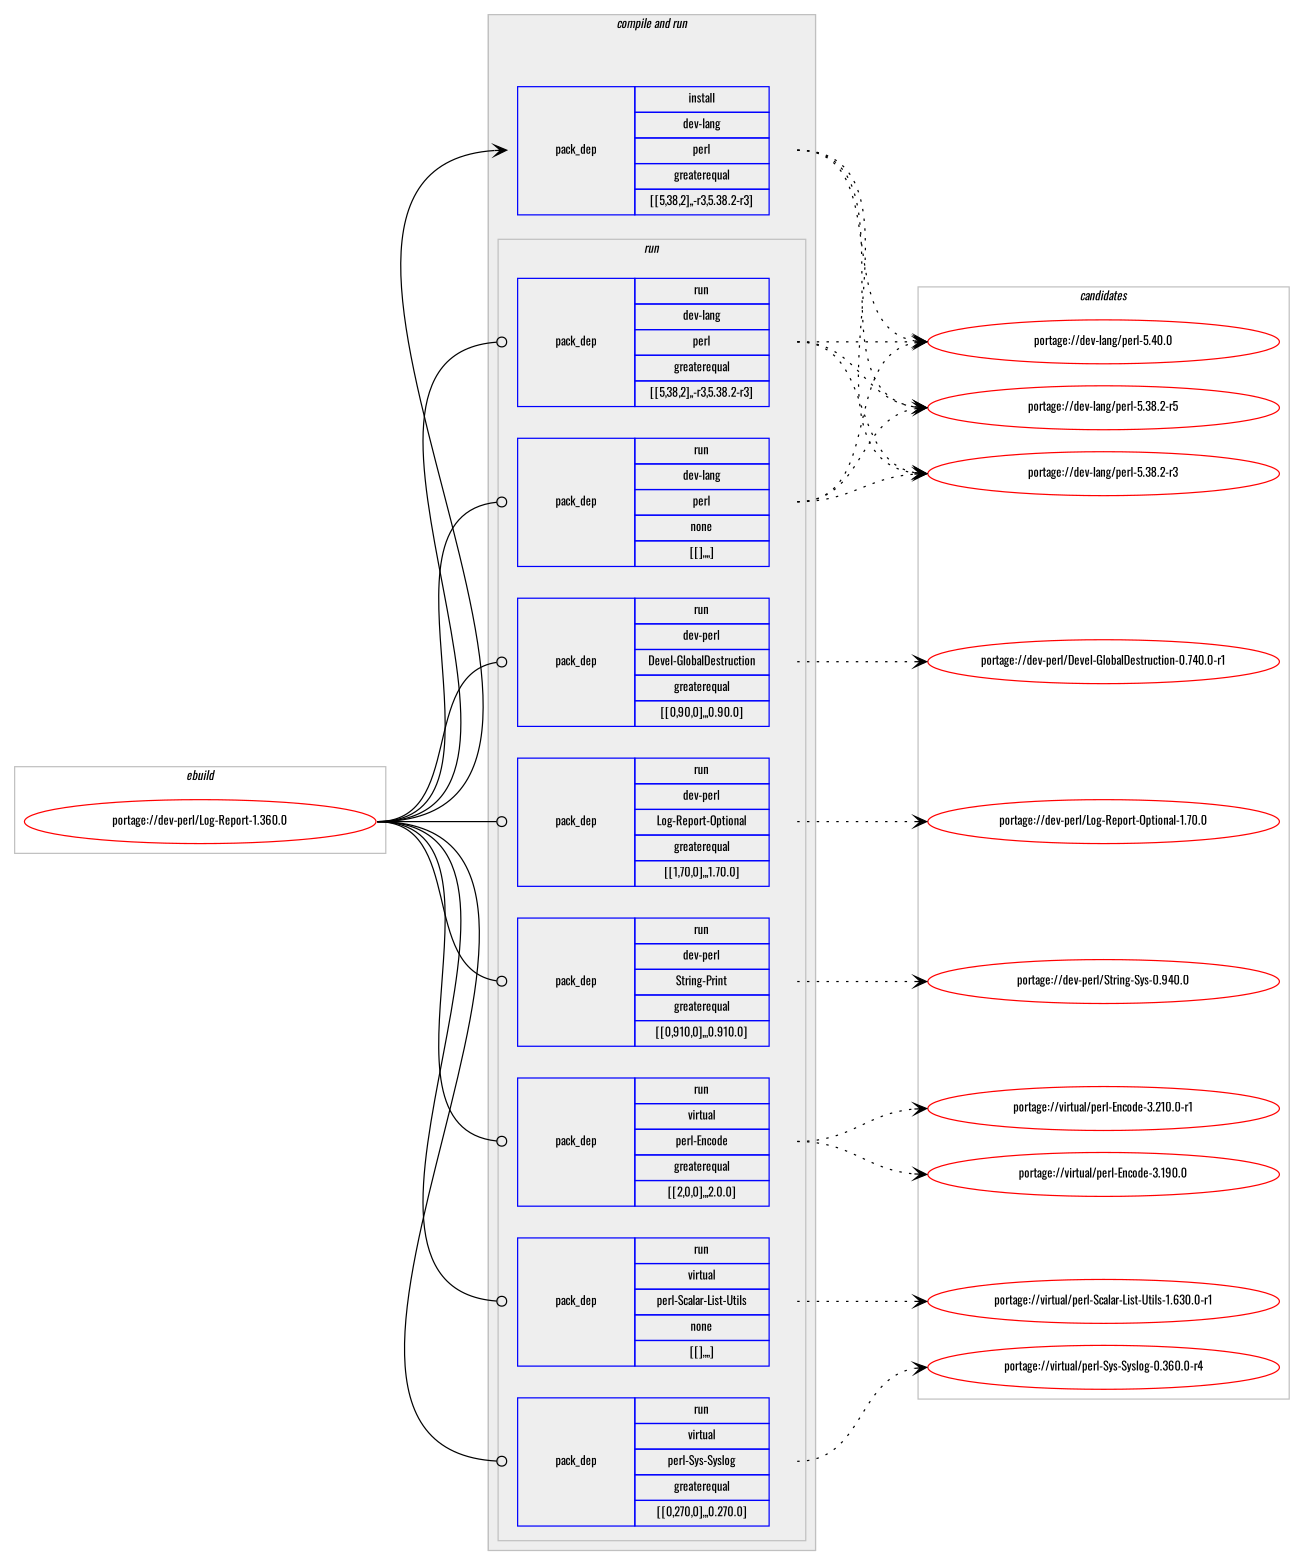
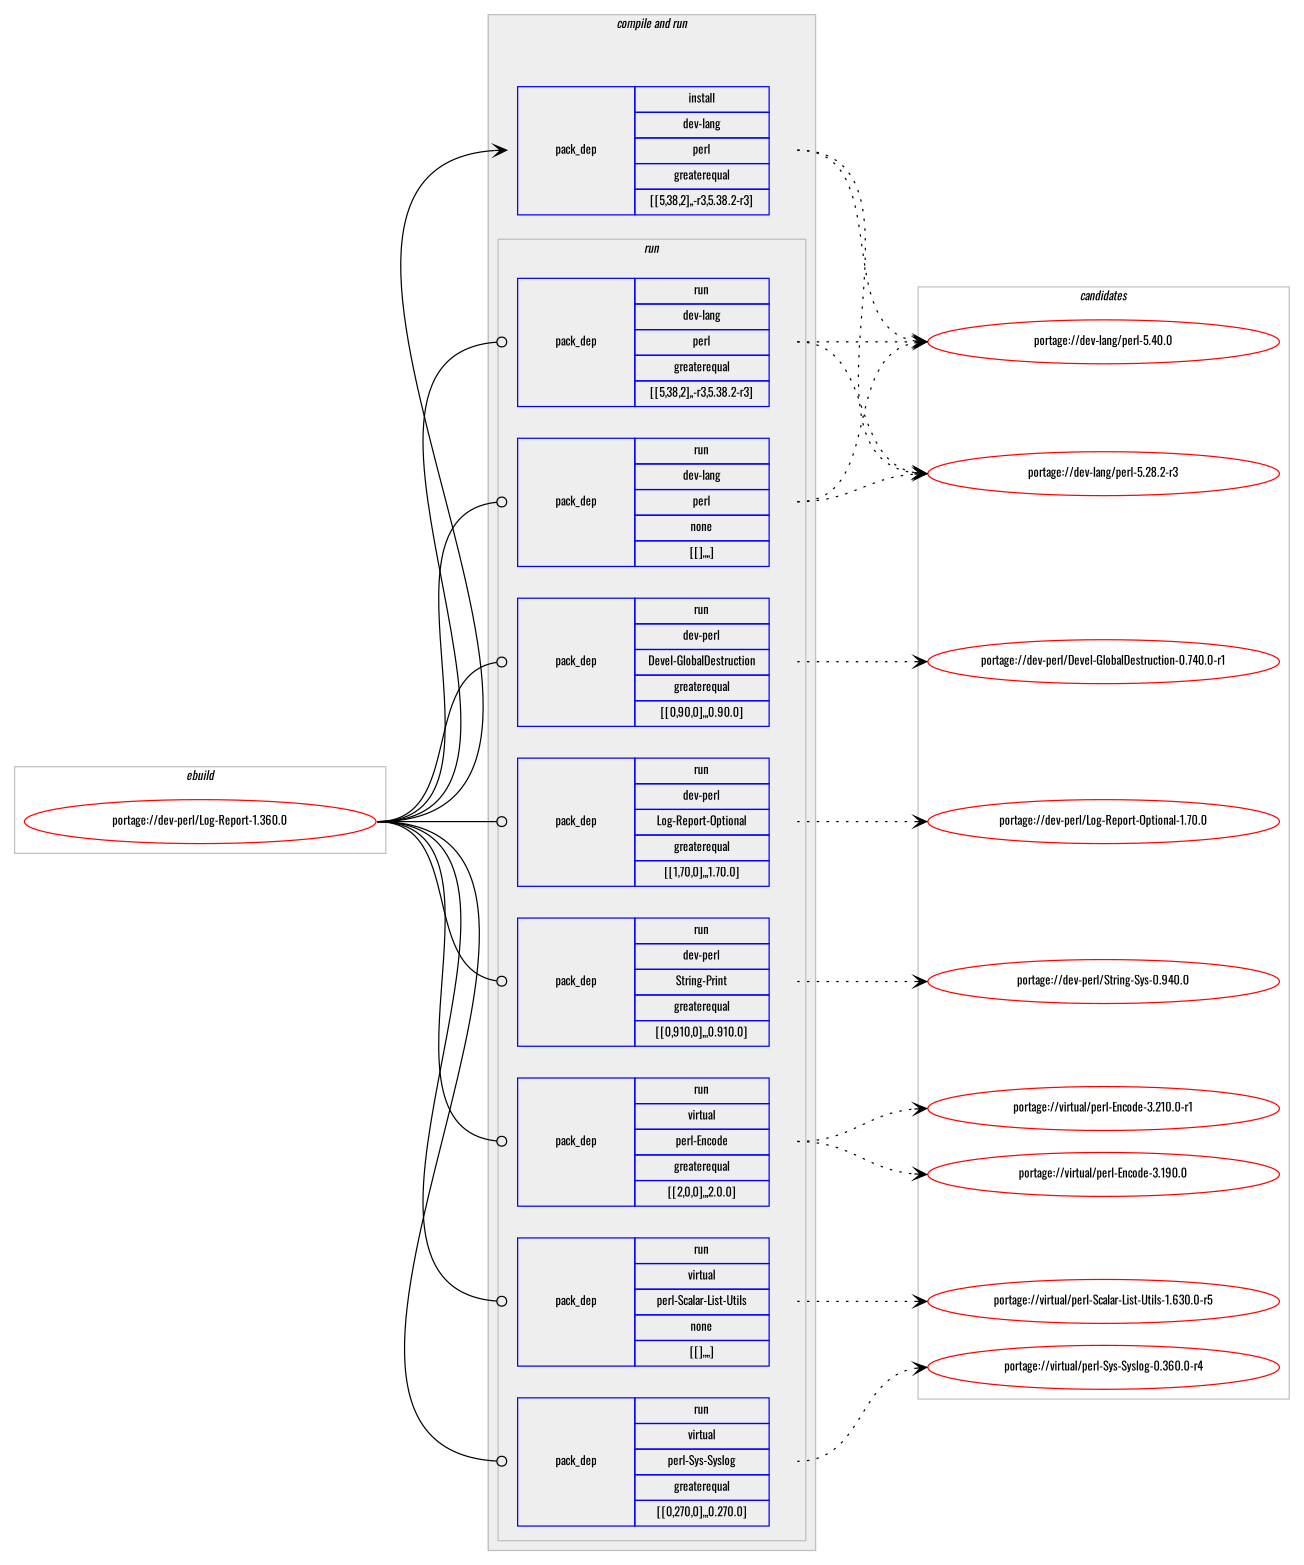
(1104, 408) -> none
(1104, 474) -> (1104, 474)
(1104, 1301) -> (1104, 1301)
